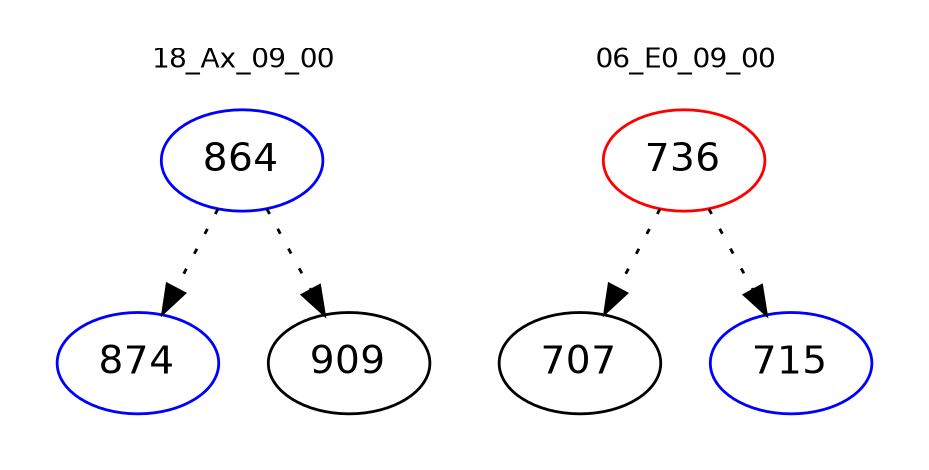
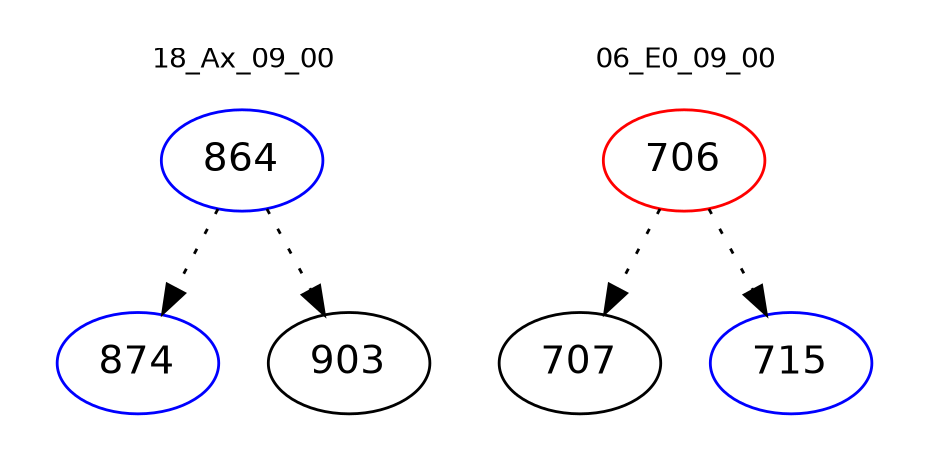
(684, 160) -> (684, 160)
(349, 363) -> (349, 363)
